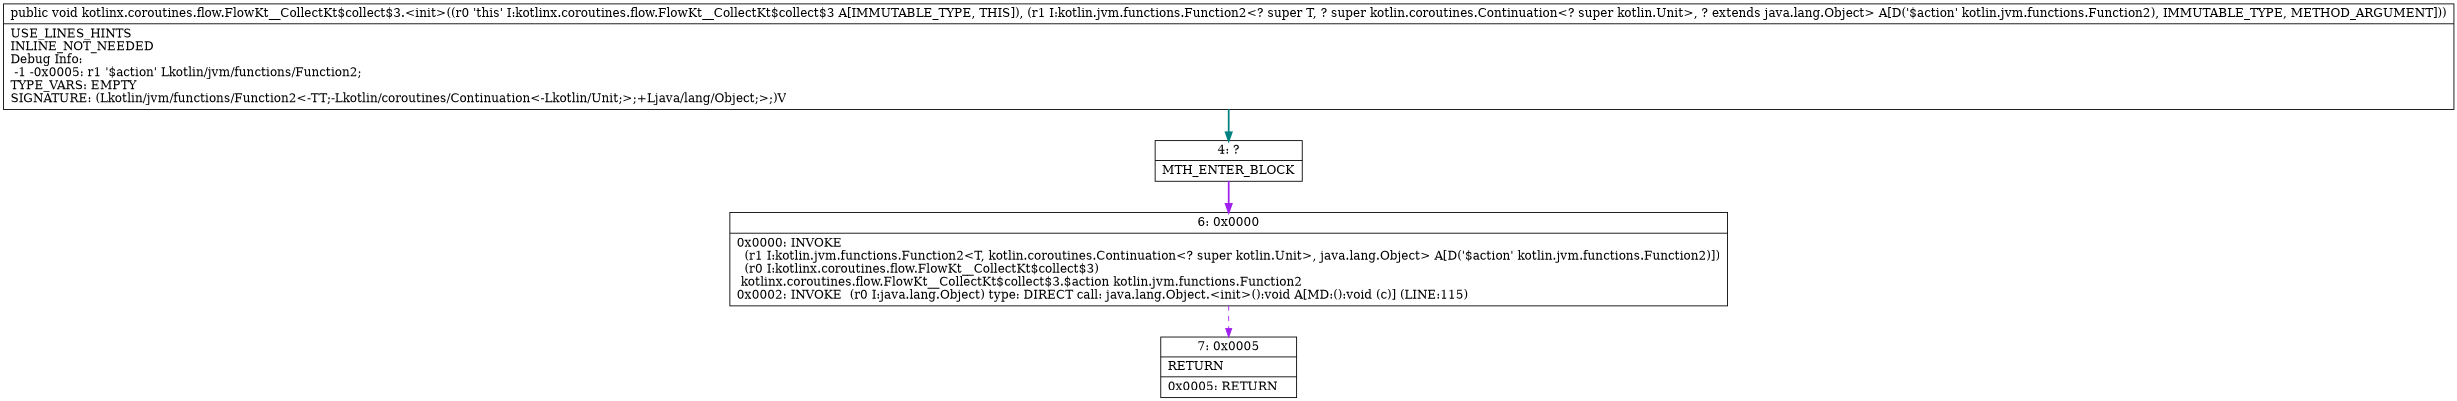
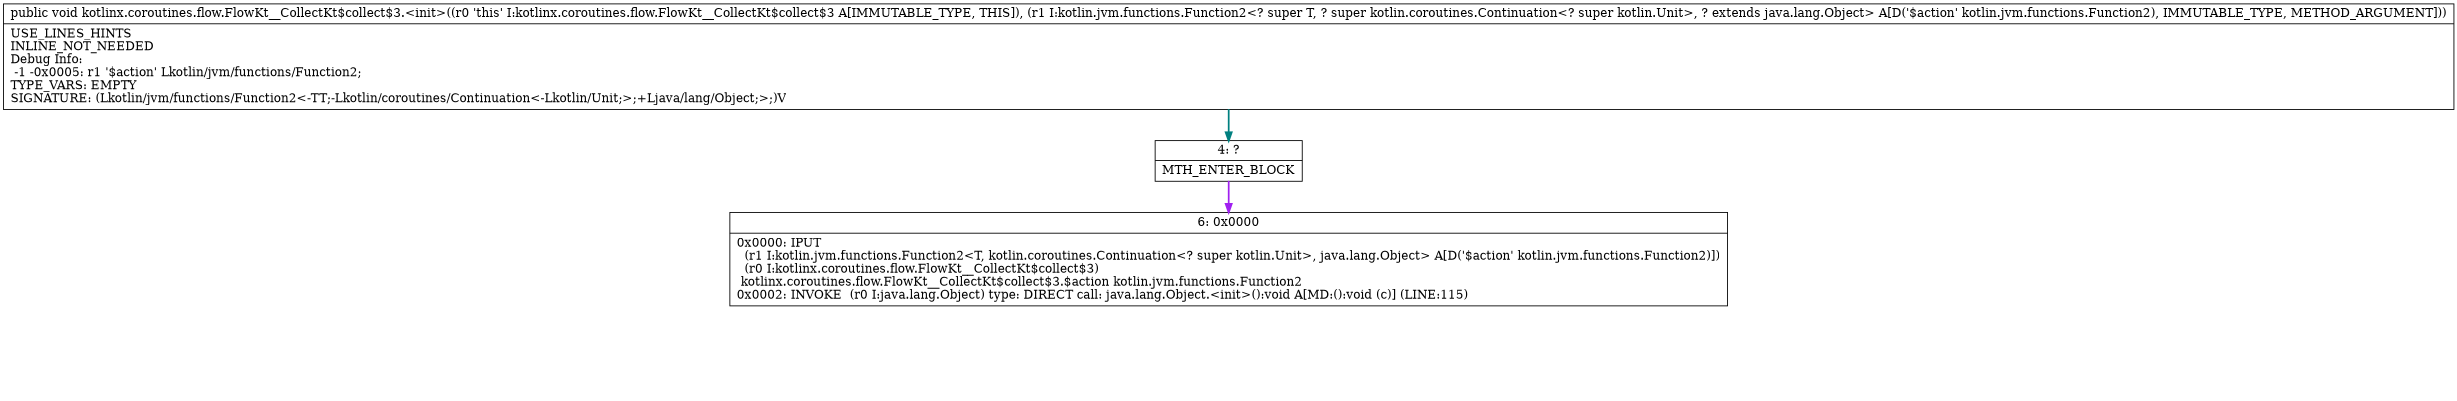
(793, 243) -> (783, 243)
(1229, 367) -> none
